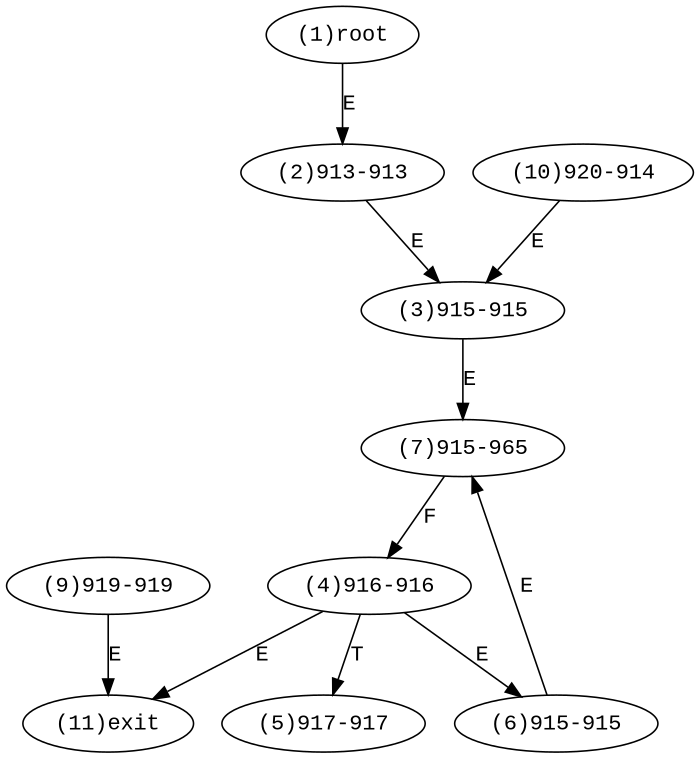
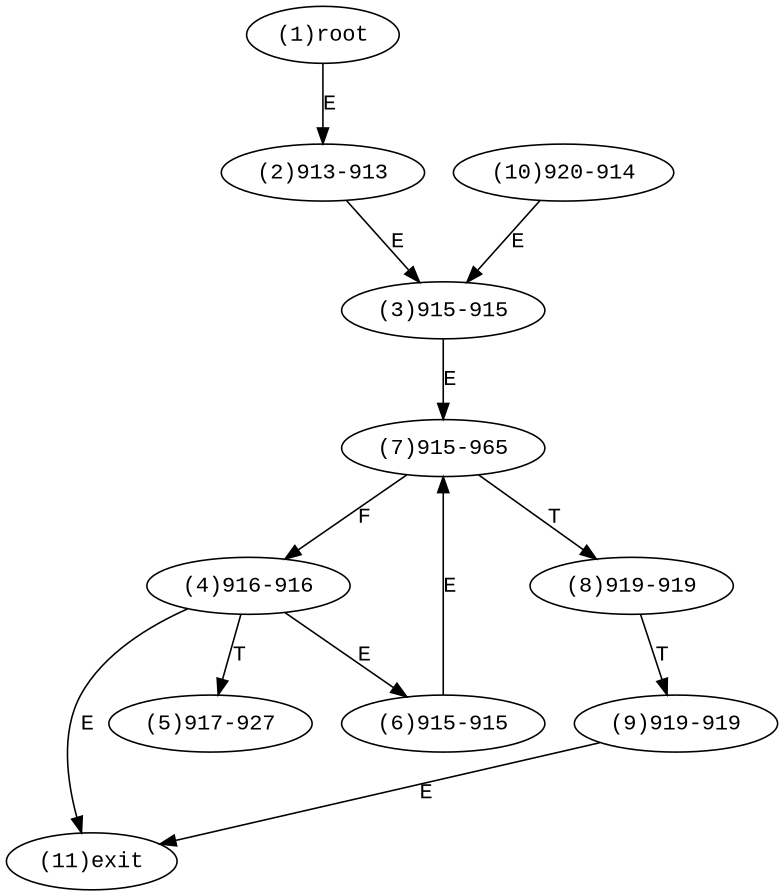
none -> (632, 586)
(324, 724) -> (211, 724)
